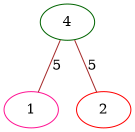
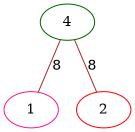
(57, 66) -> (57, 66)
(93, 66) -> (93, 66)
